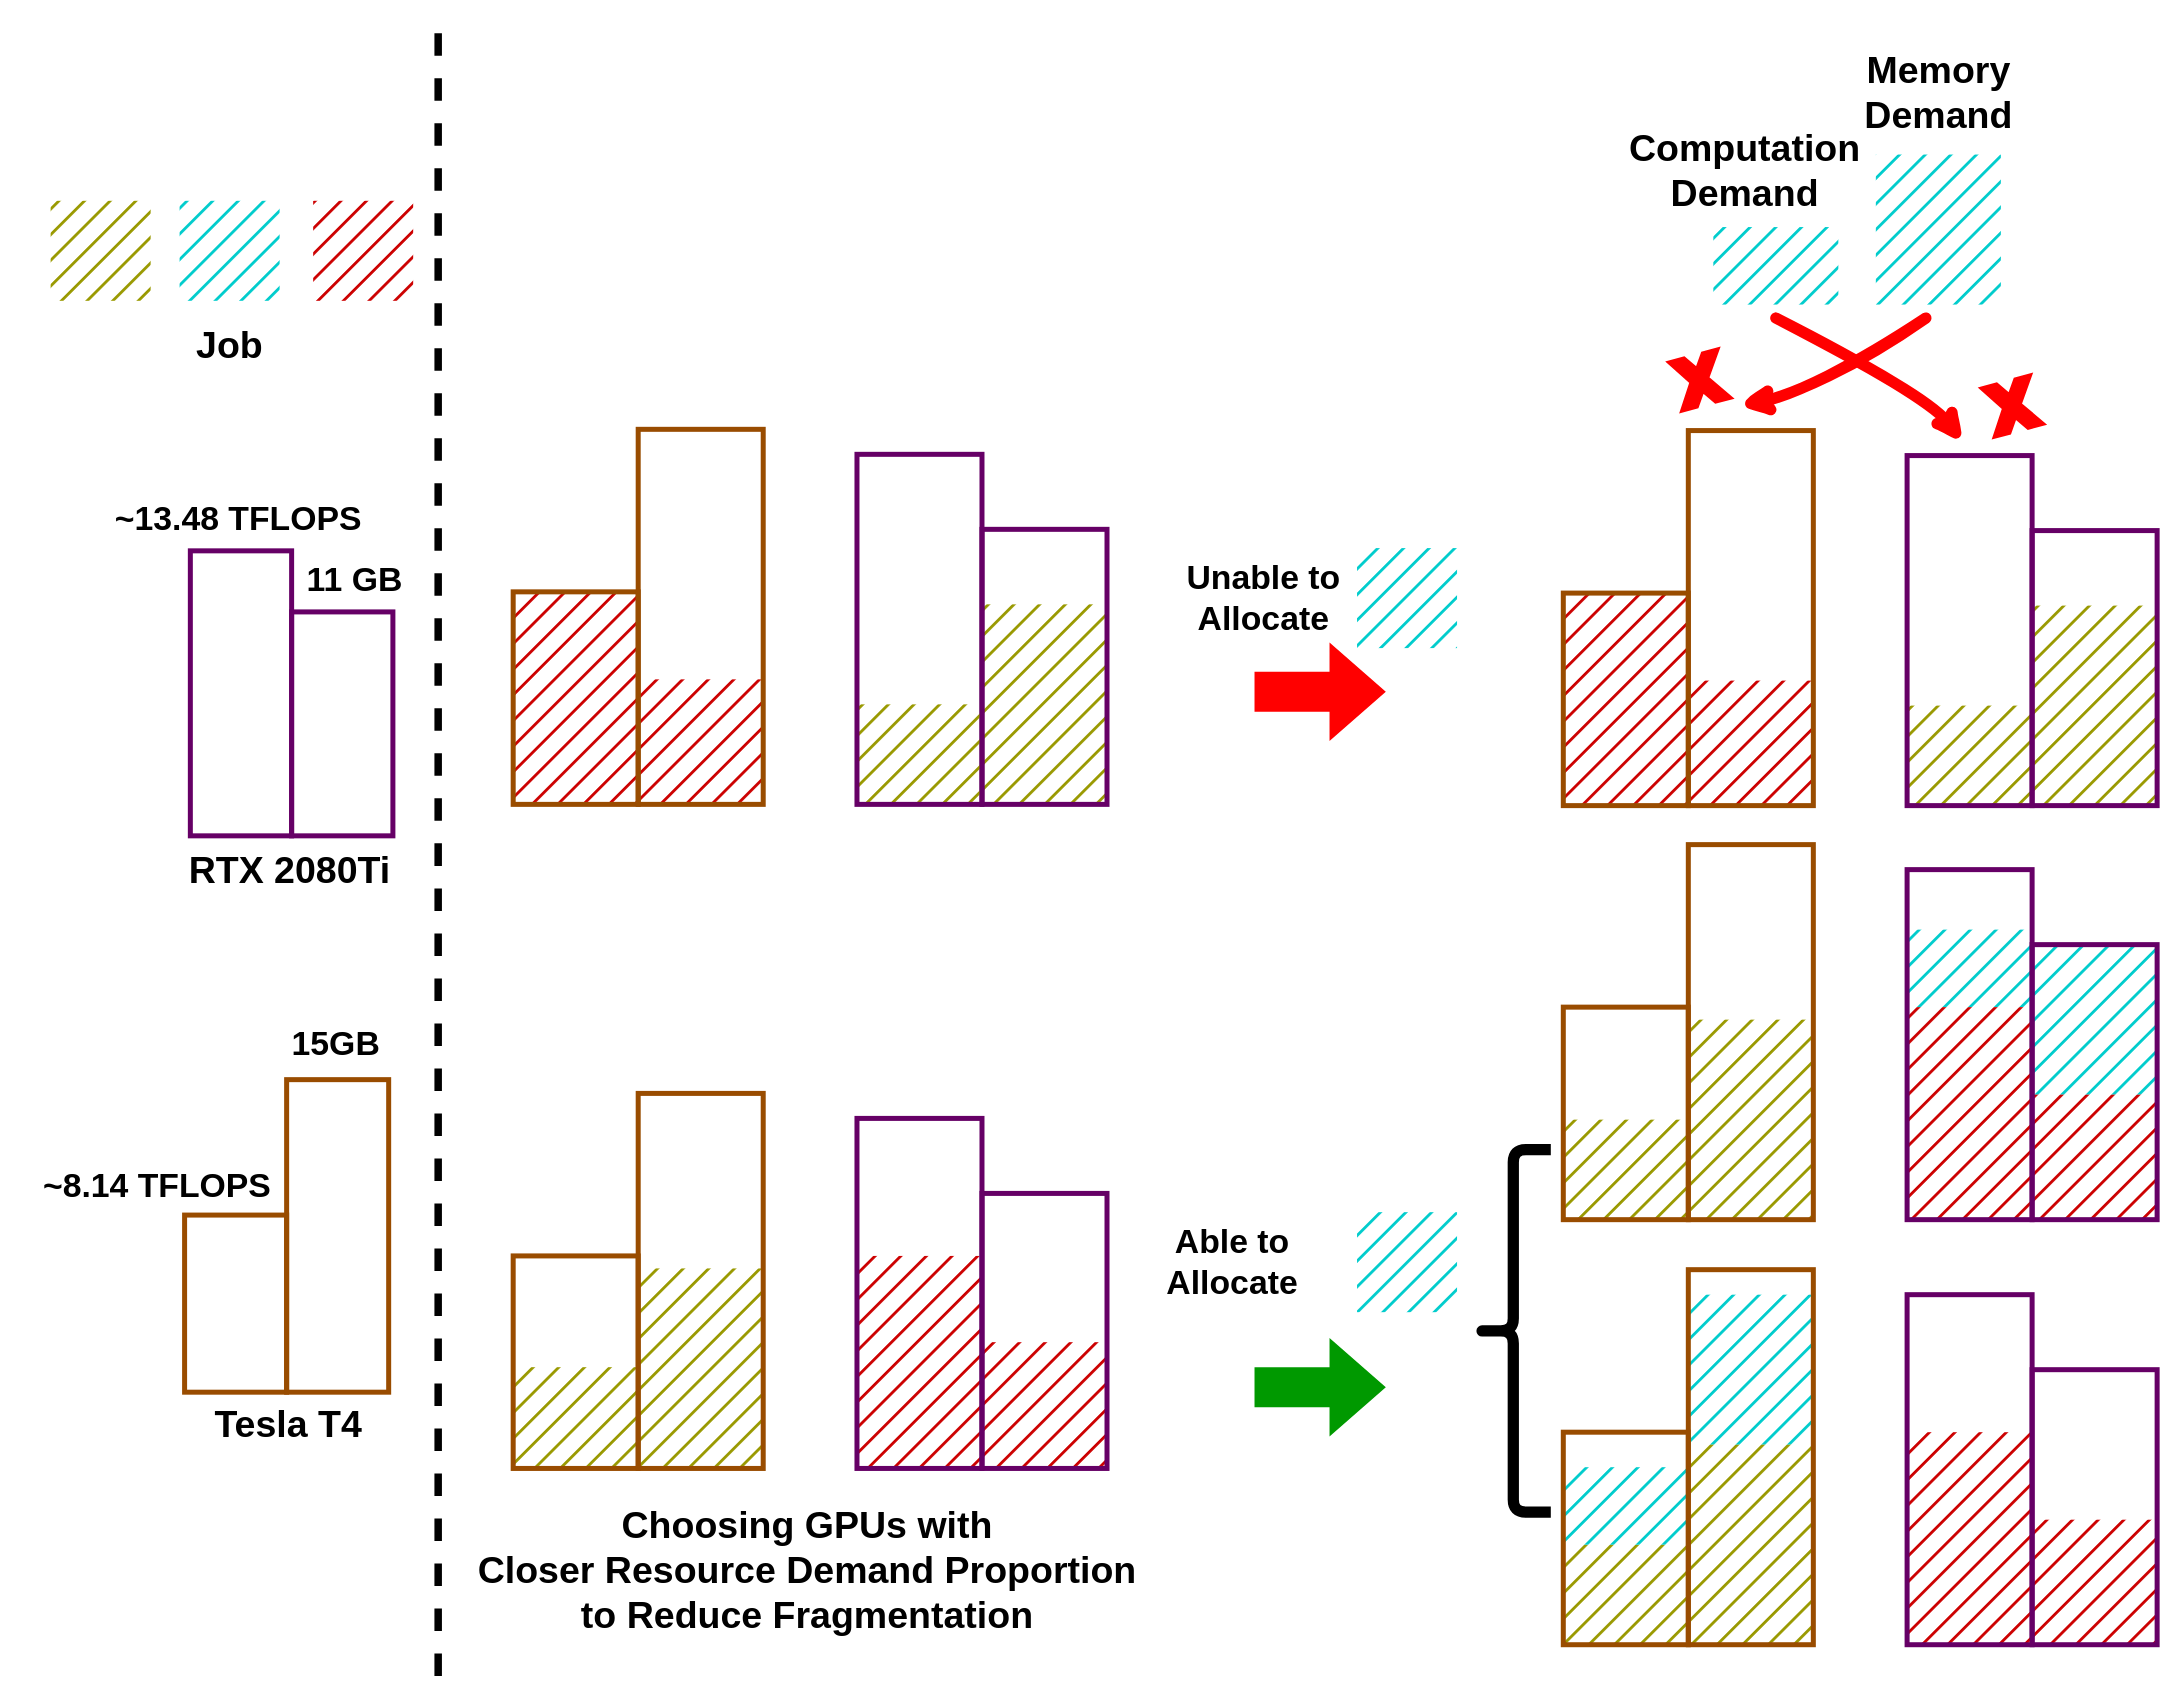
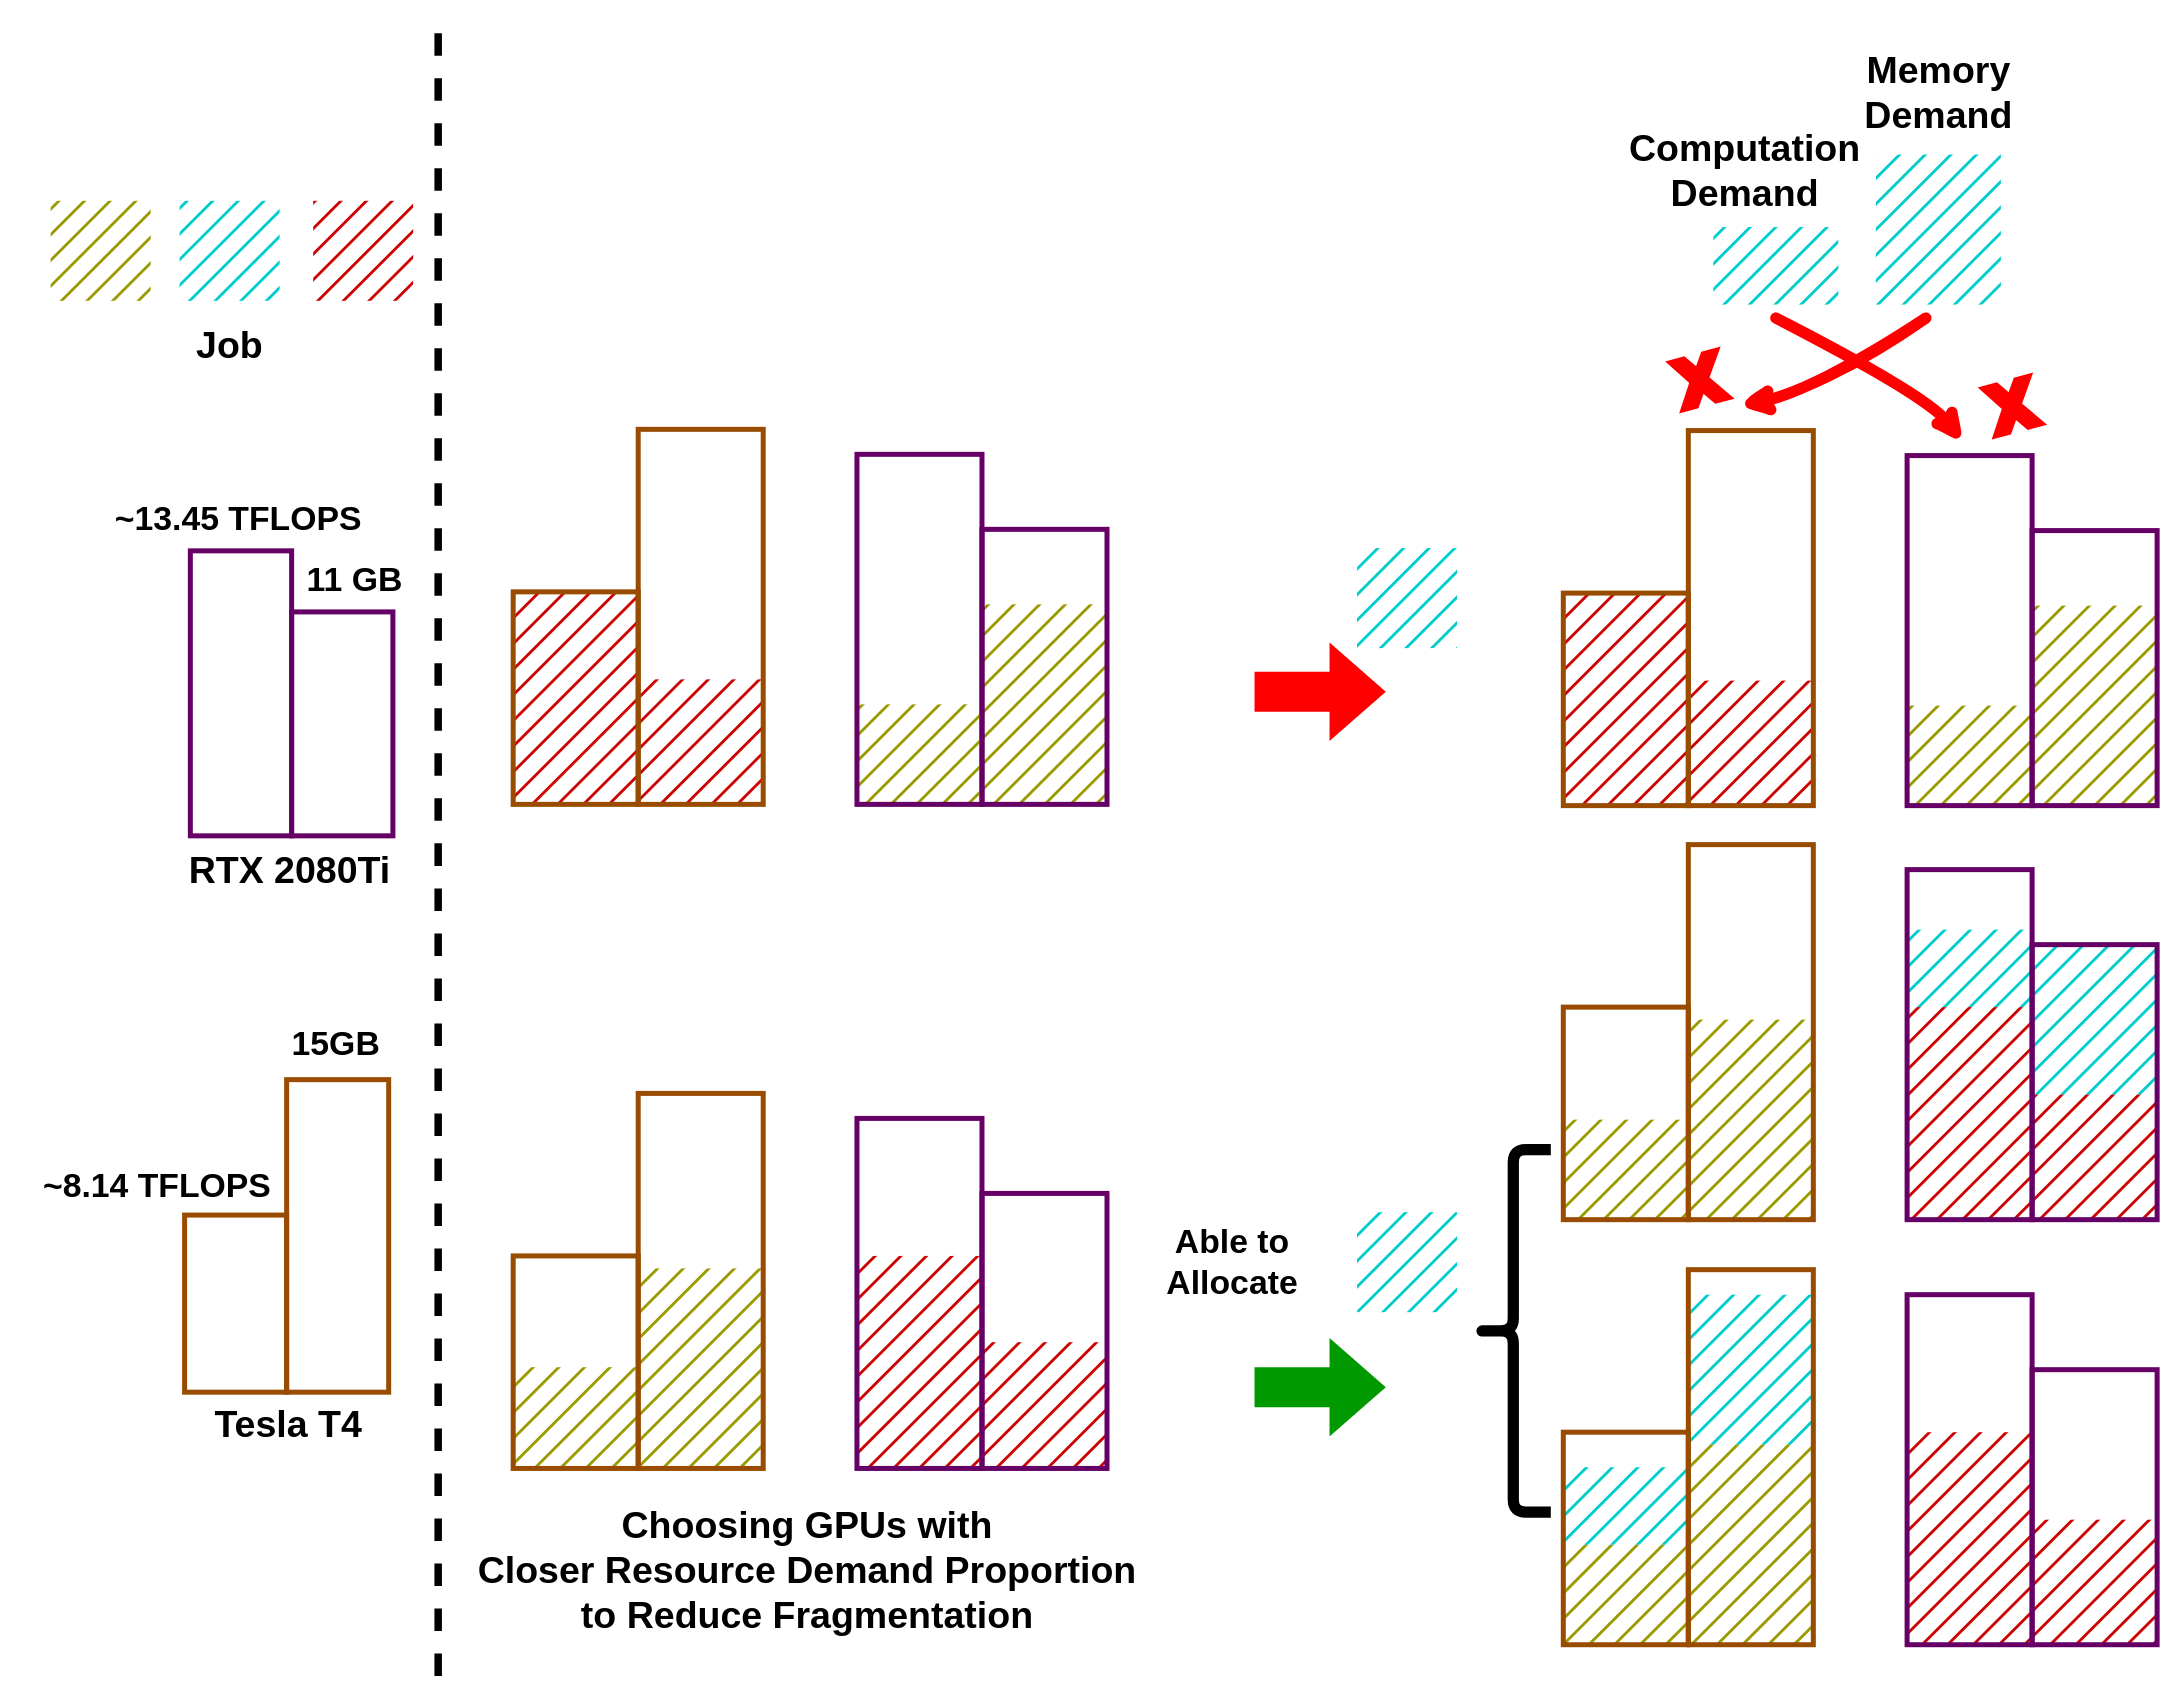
(239, 519) -> (239, 519)
(1263, 598) -> none
